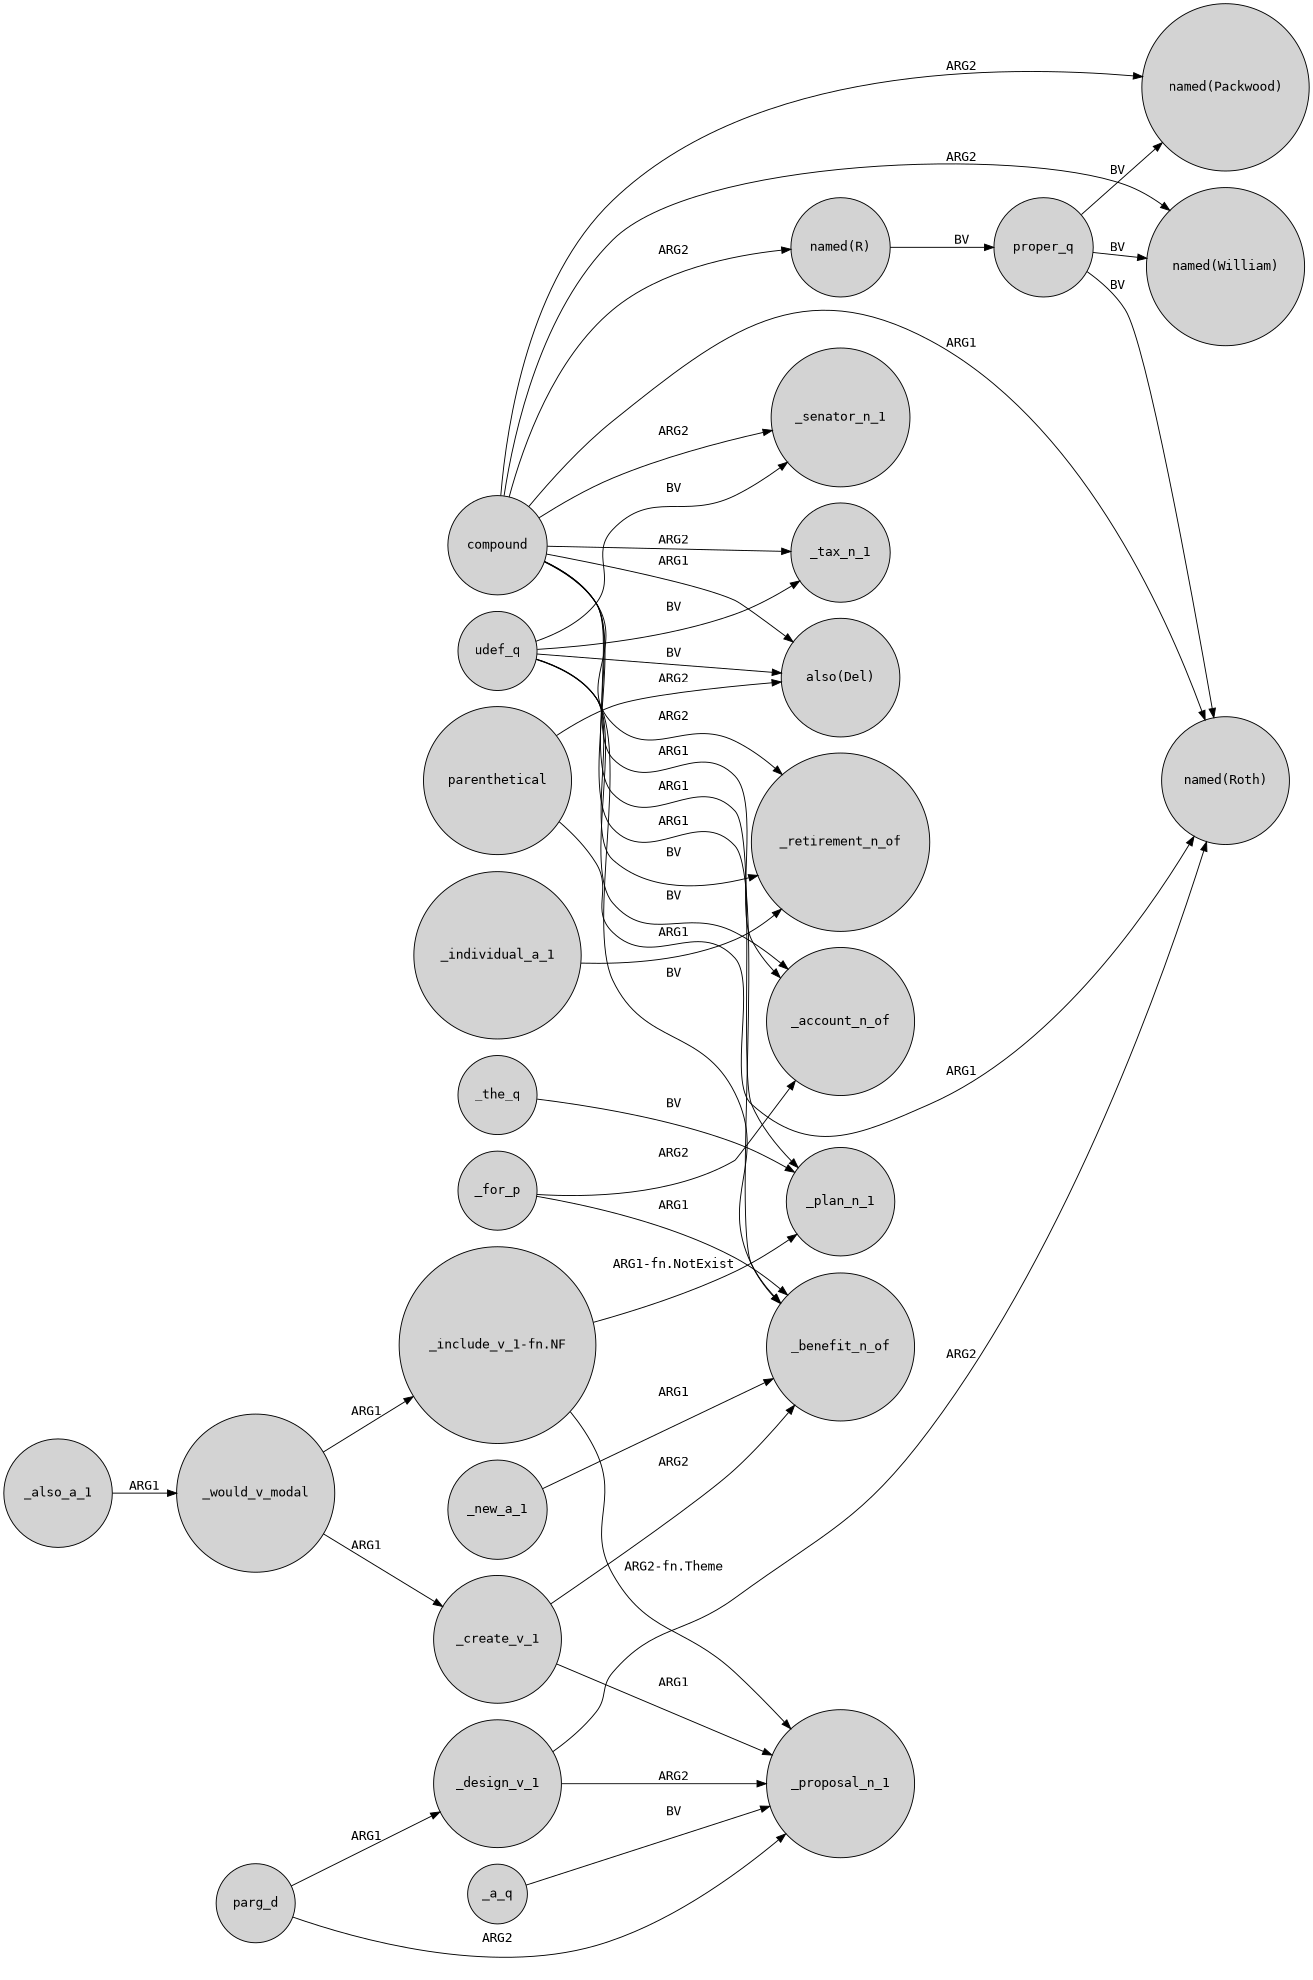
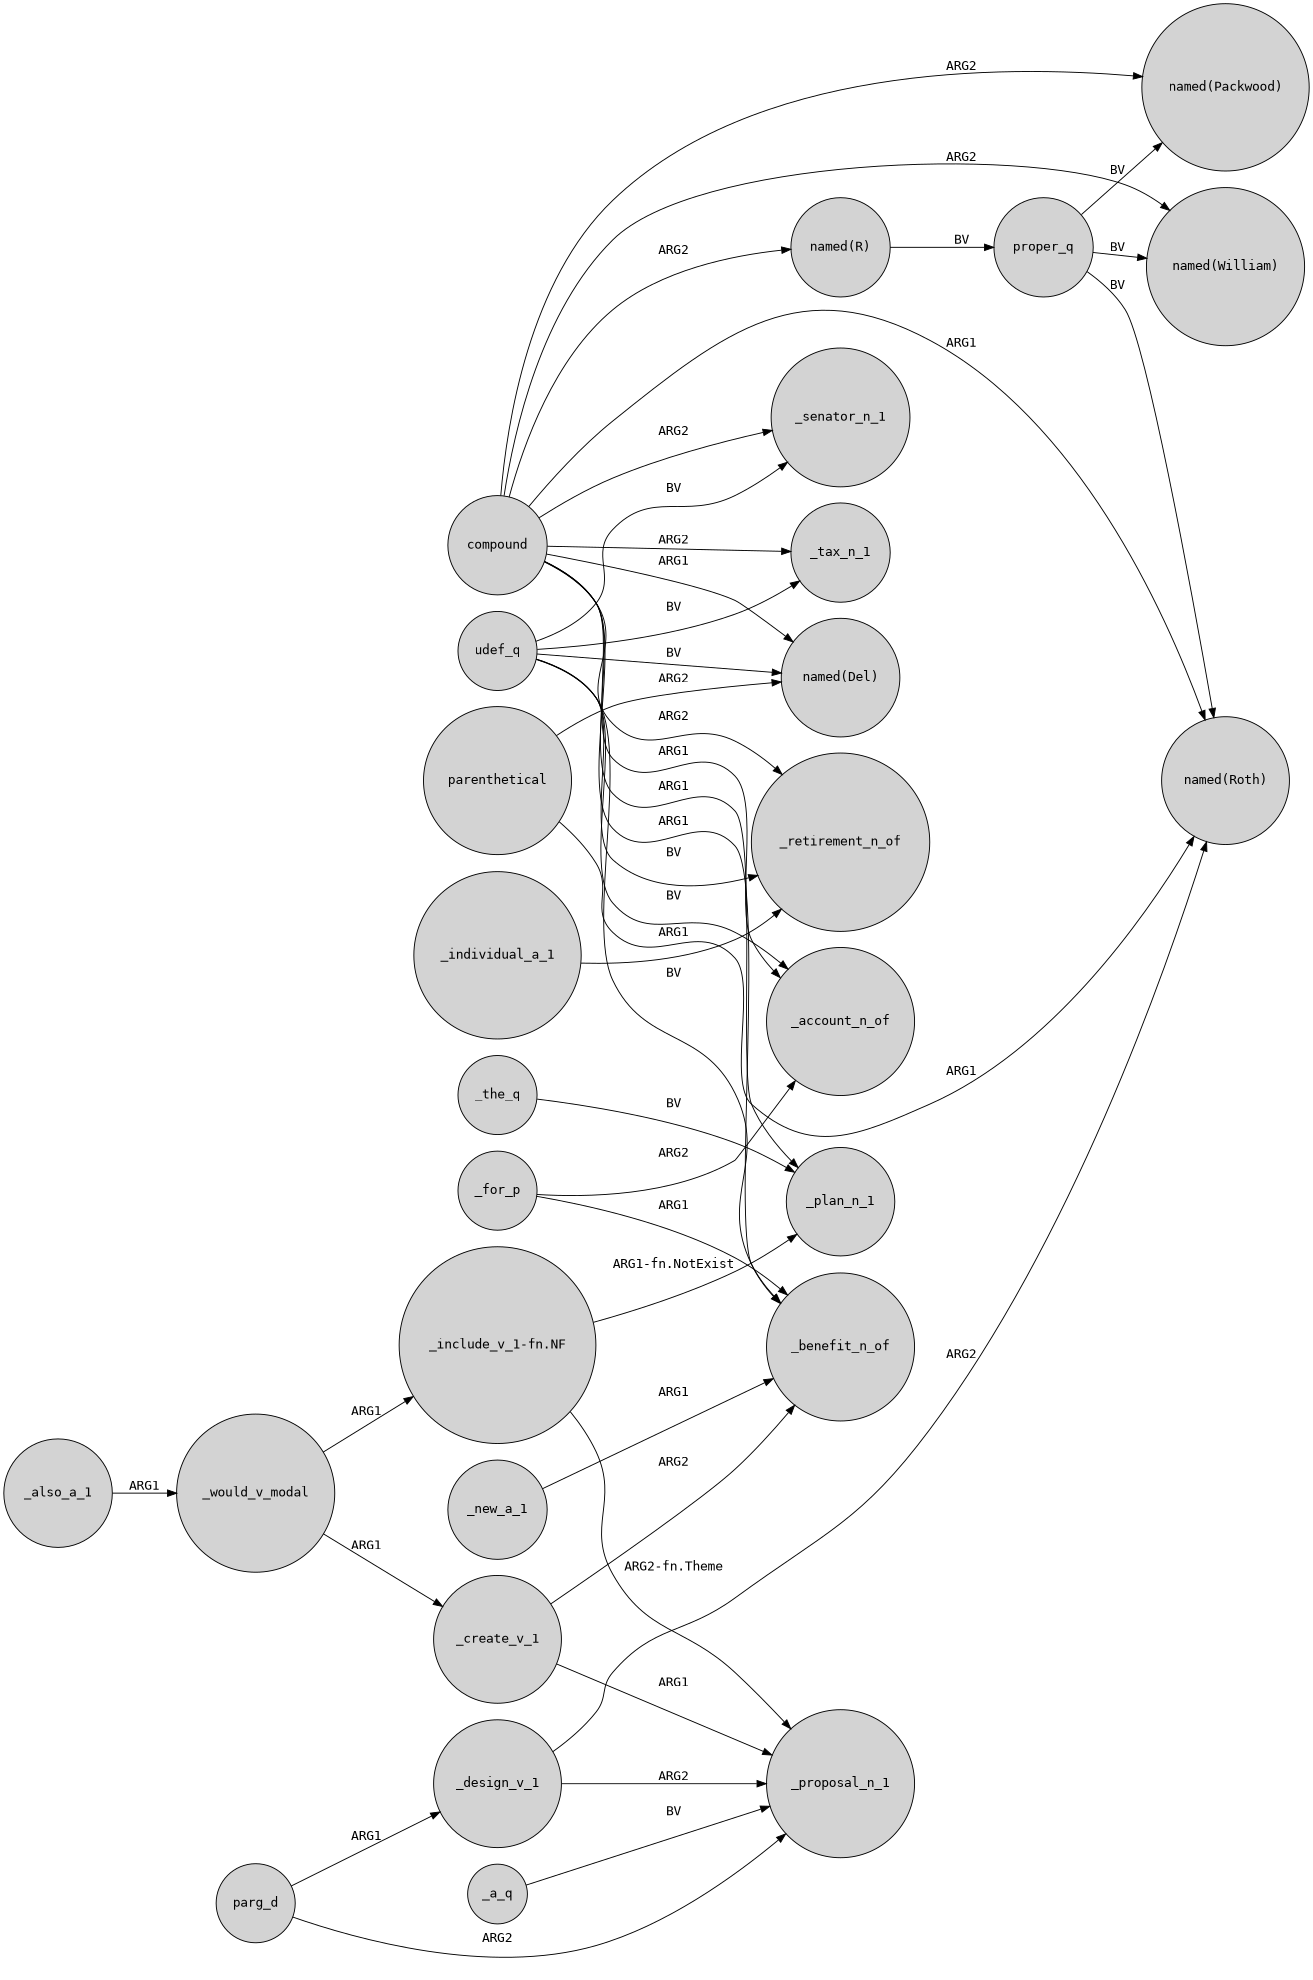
(841, 678) -> (841, 678)
